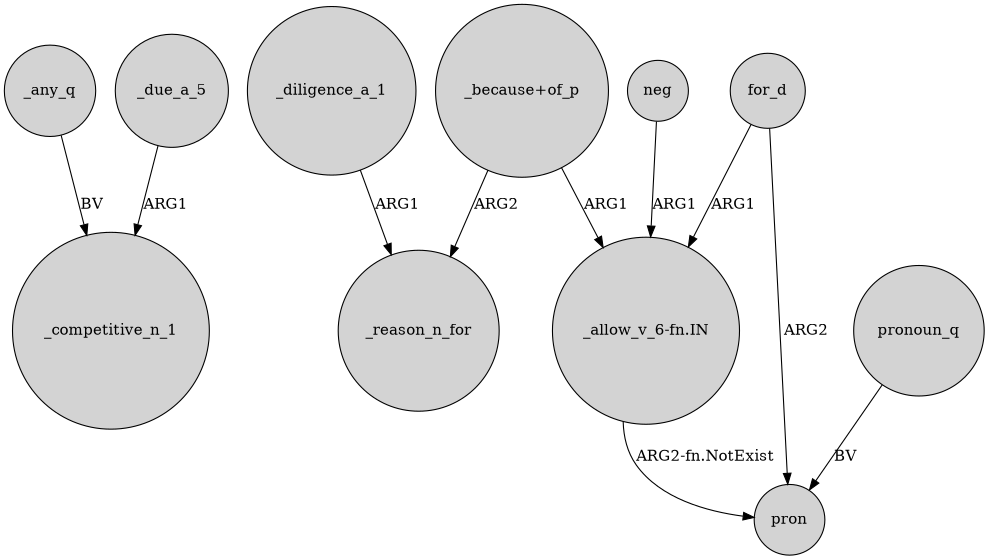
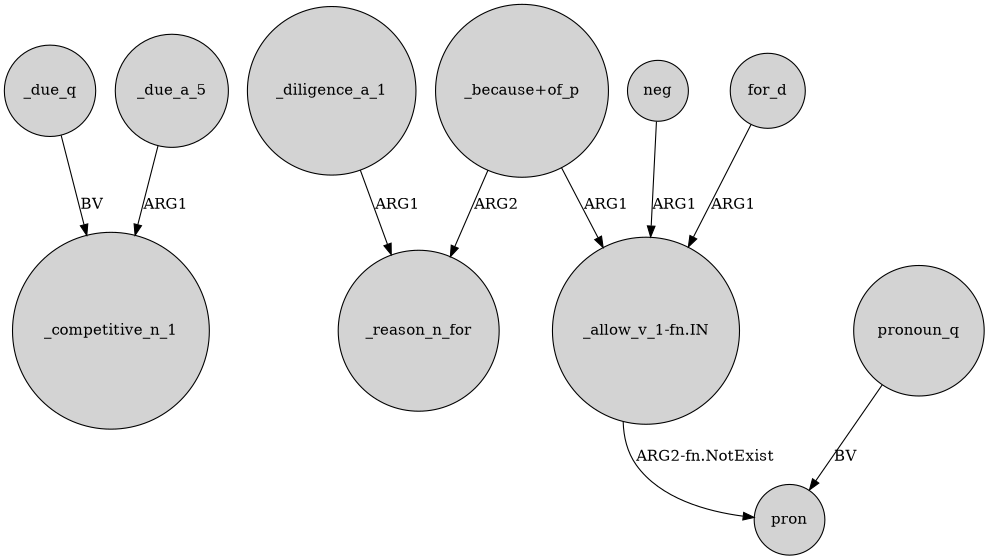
(50, 91) -> (50, 91)
(778, 301) -> none
(646, 331) -> (646, 331)
